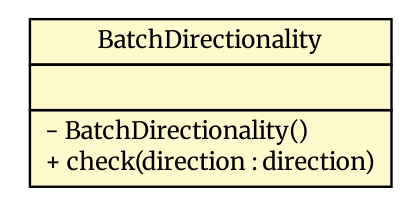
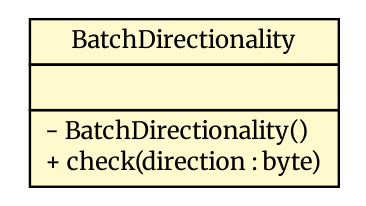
(211, 163) -> (184, 163)
